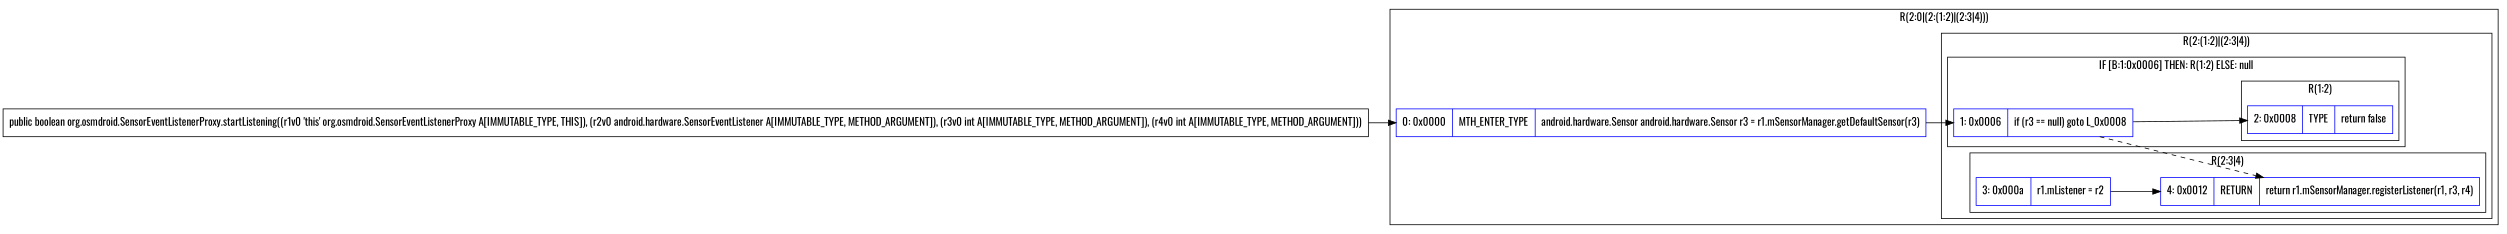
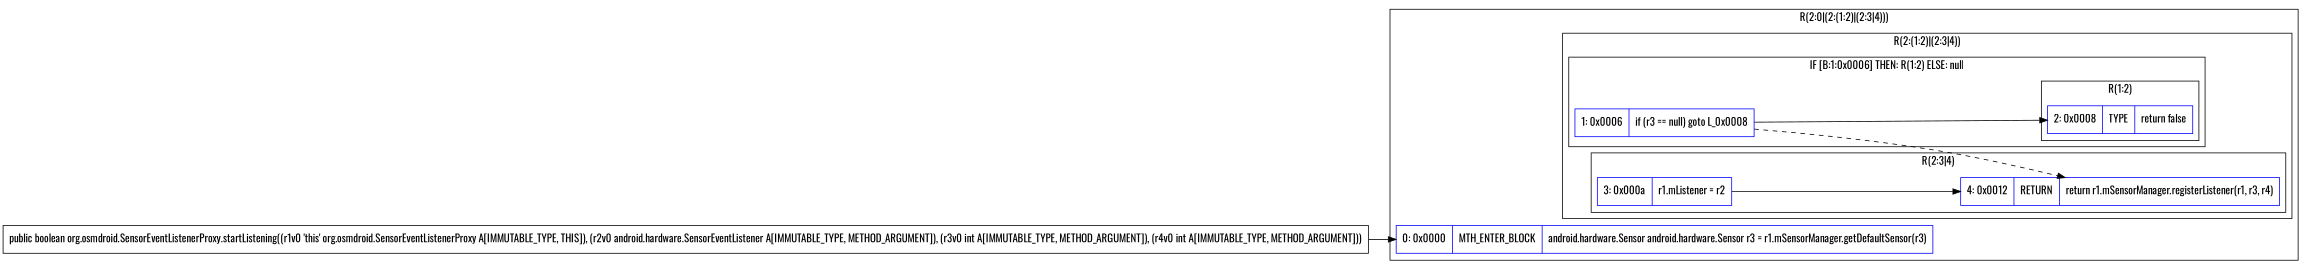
(1494, 122) -> (1497, 239)
(1936, 123) -> none
